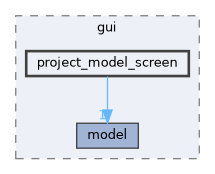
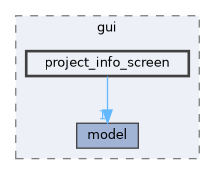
(108, 64) -> (108, 64)
